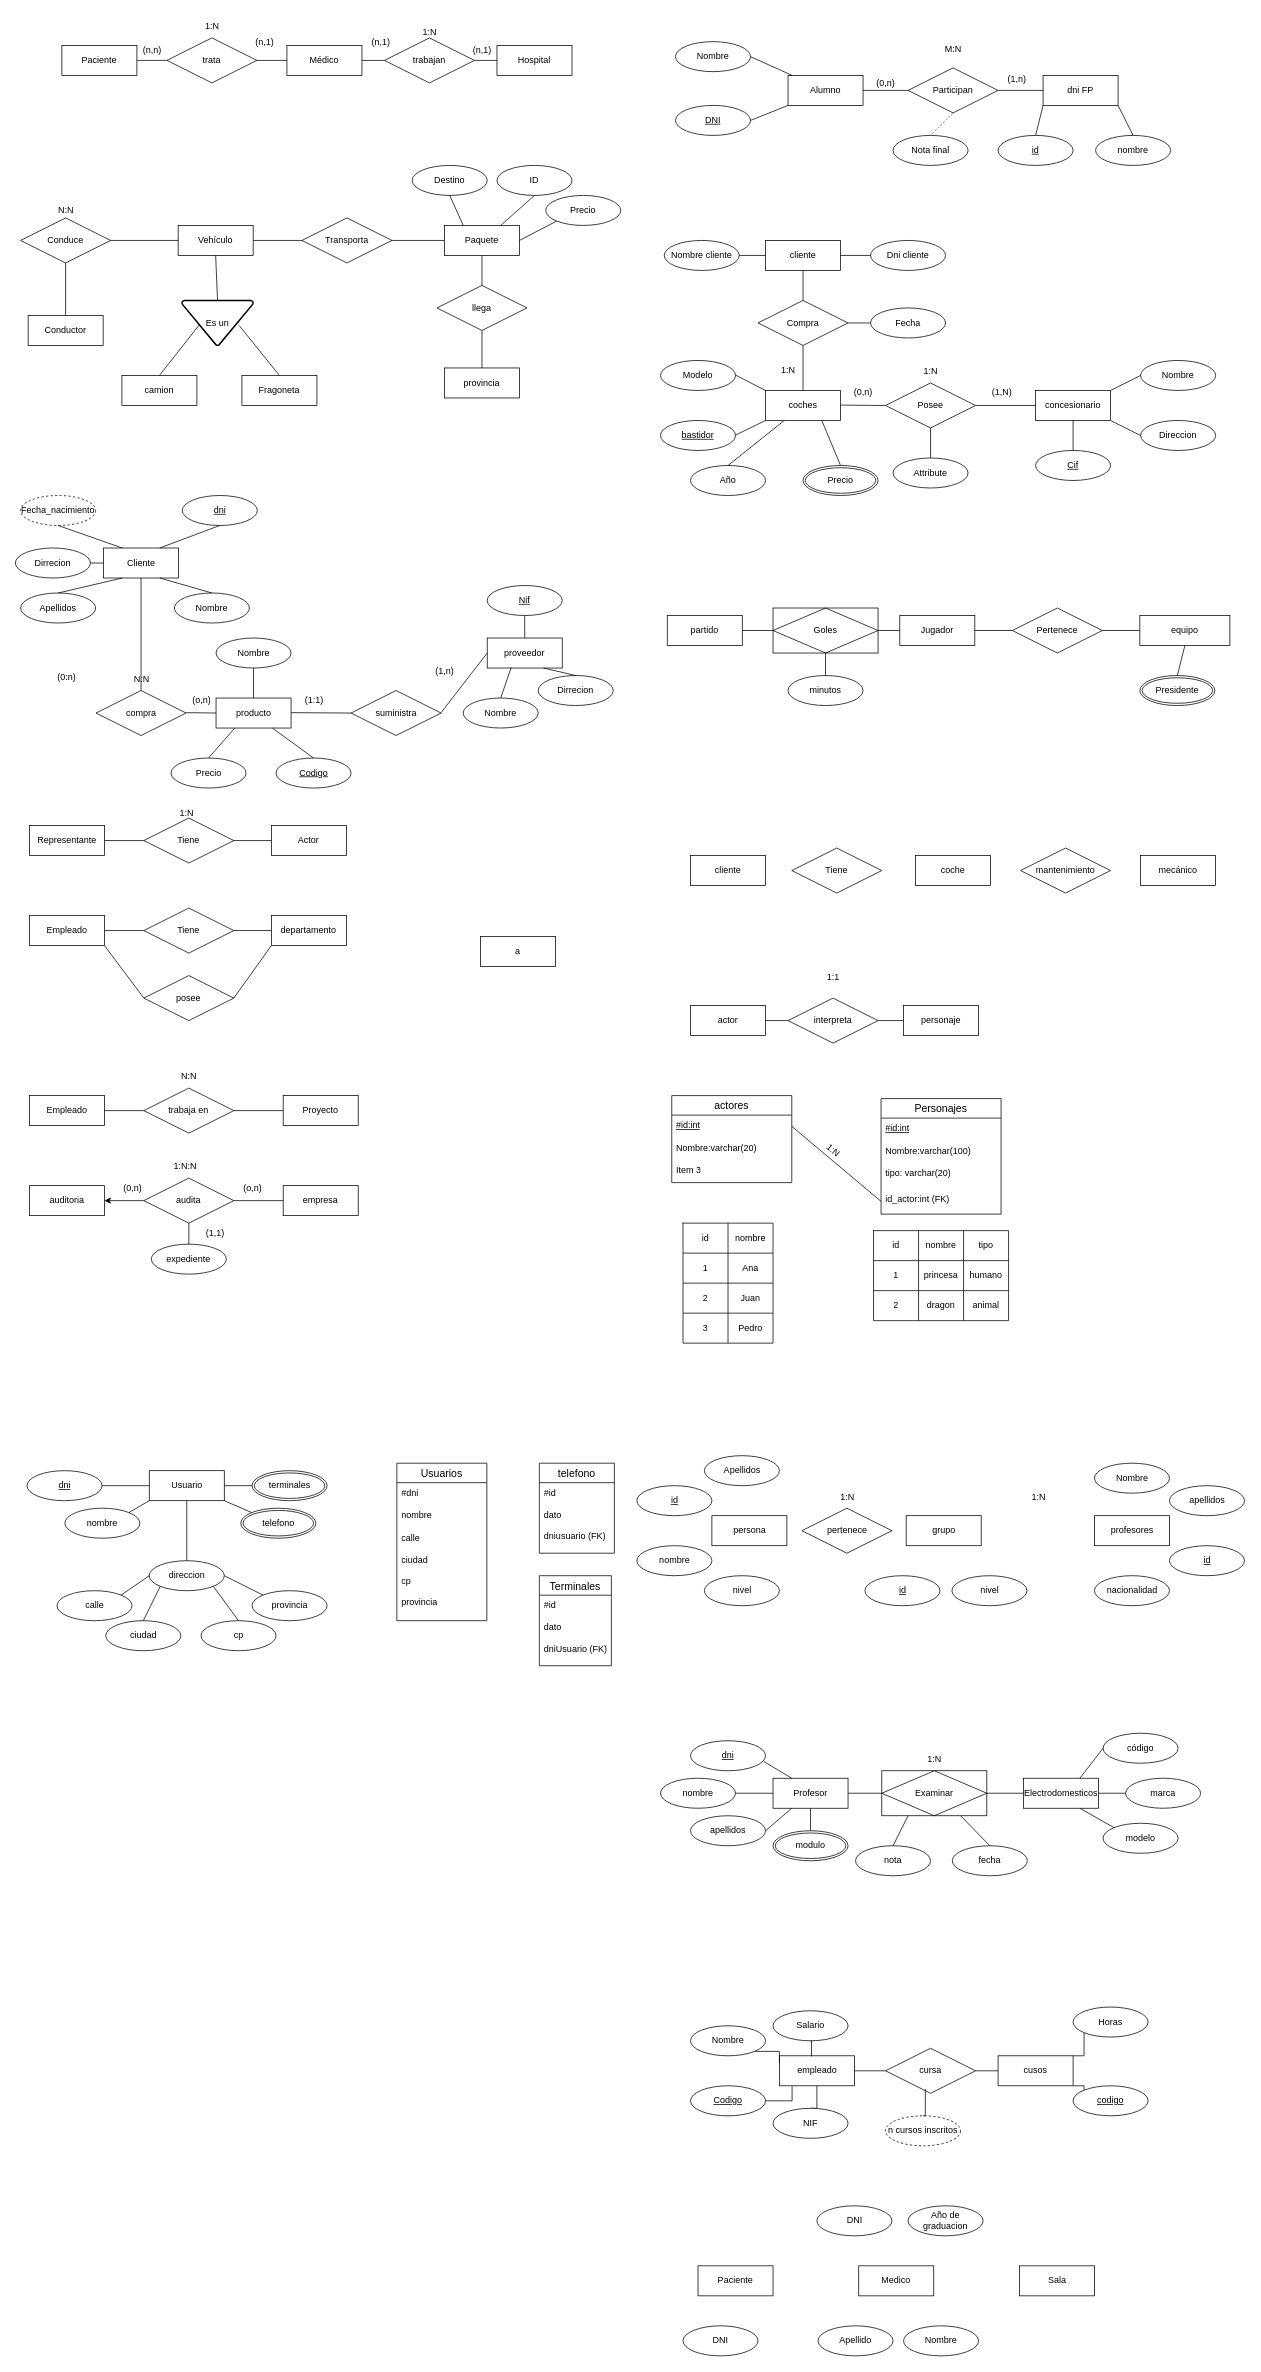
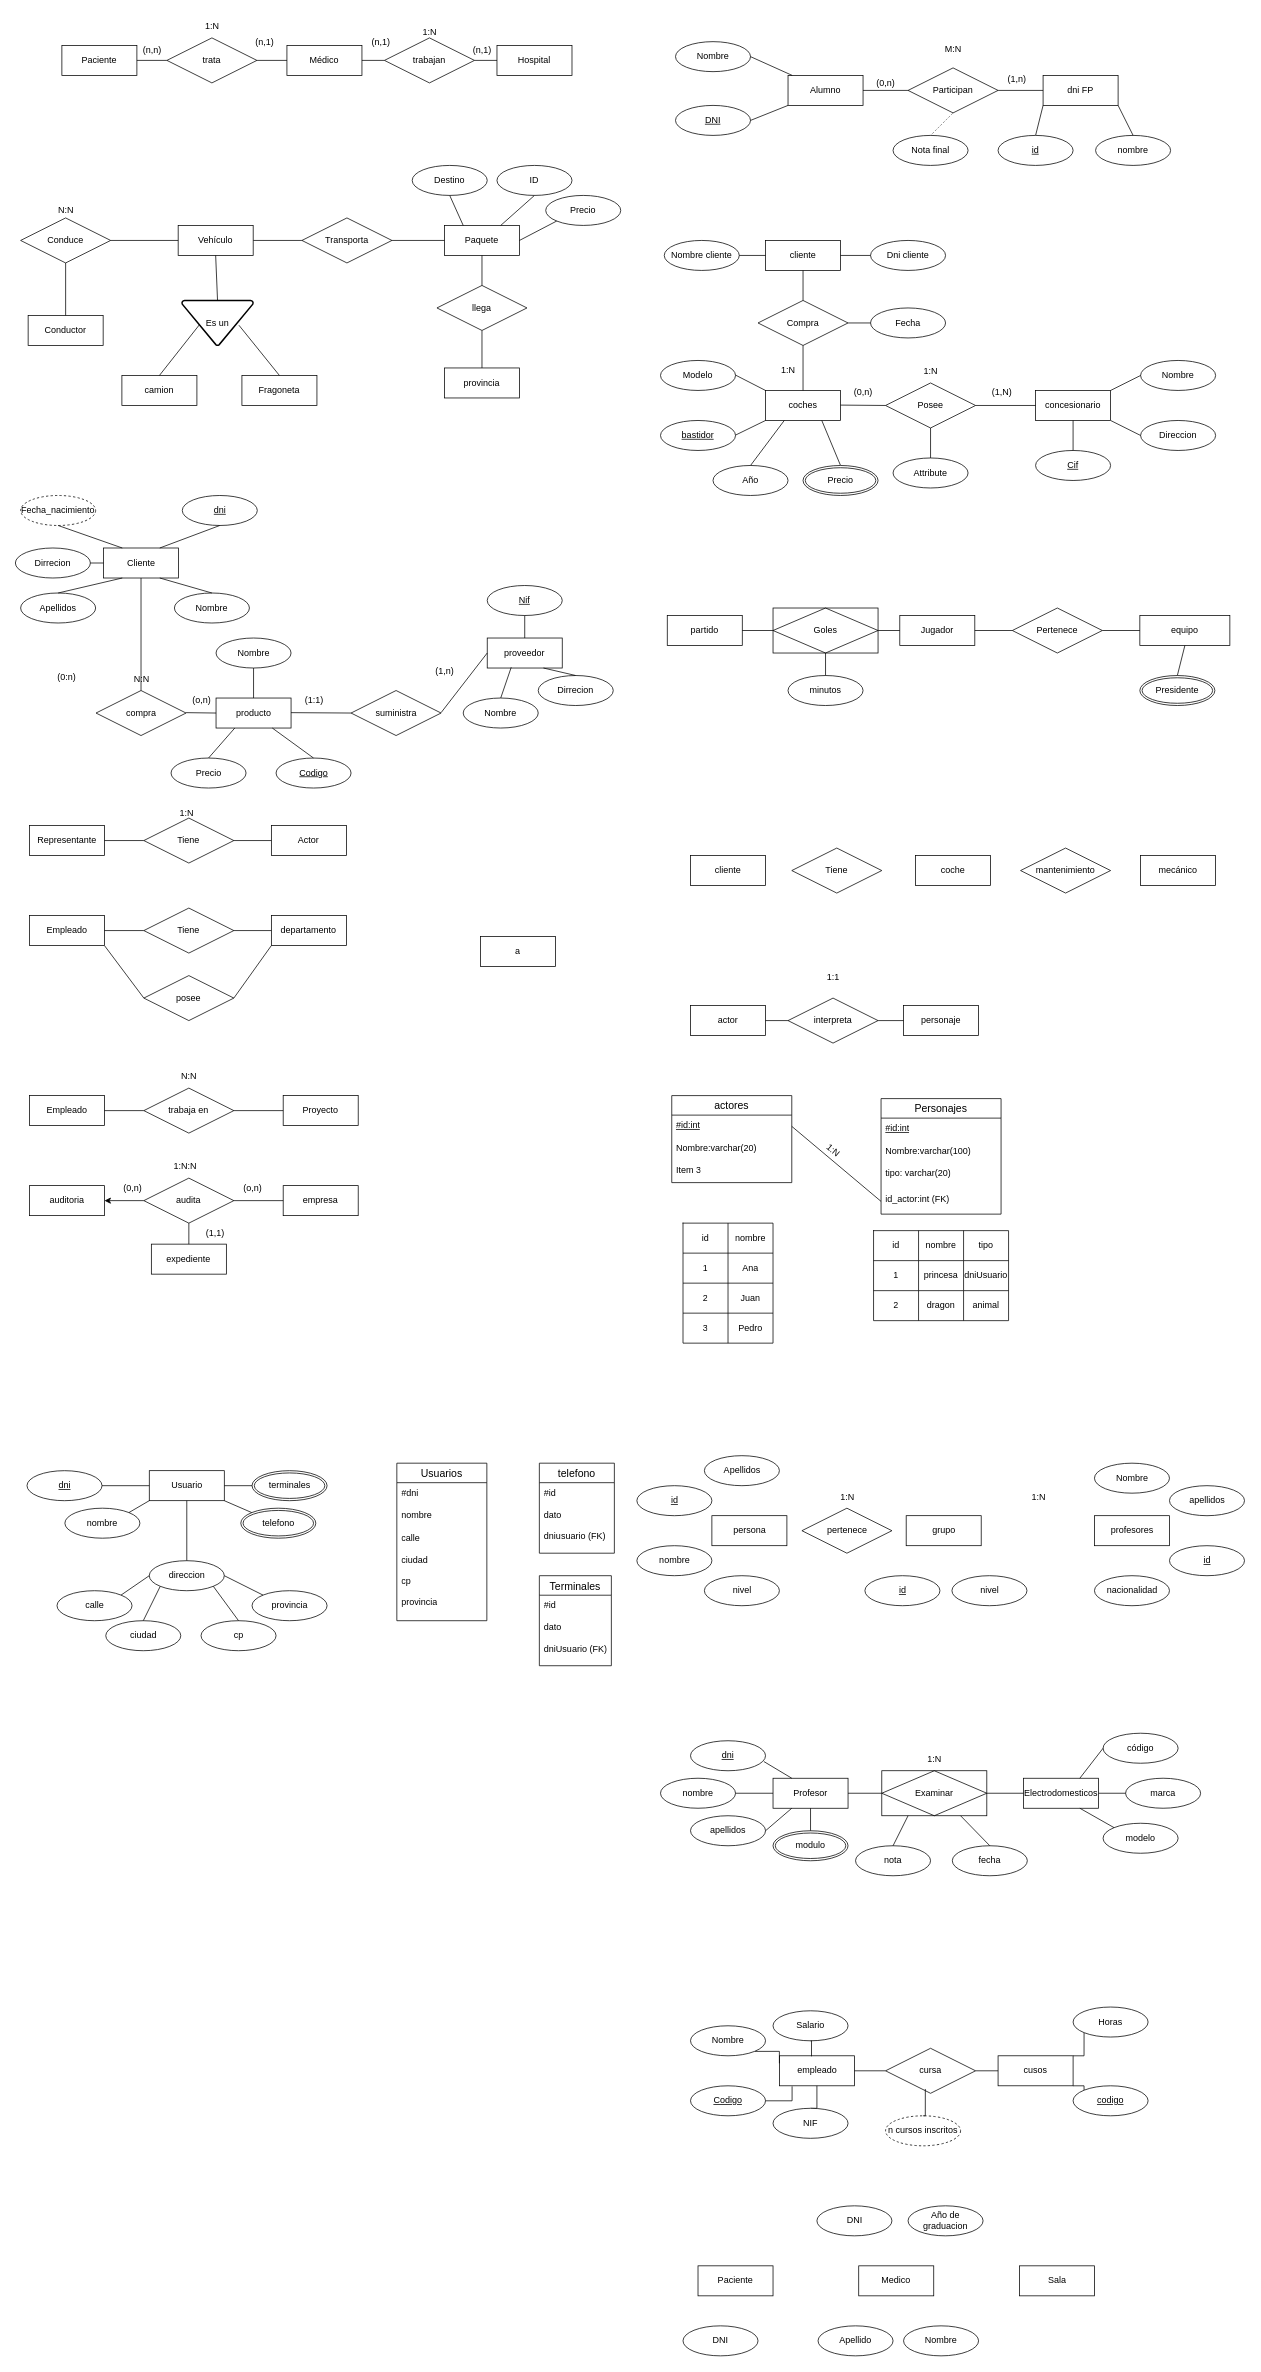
(728, 480) -> (750, 480)
(189, 1259) -> (189, 1259)
(986, 1275) -> (986, 1275)
